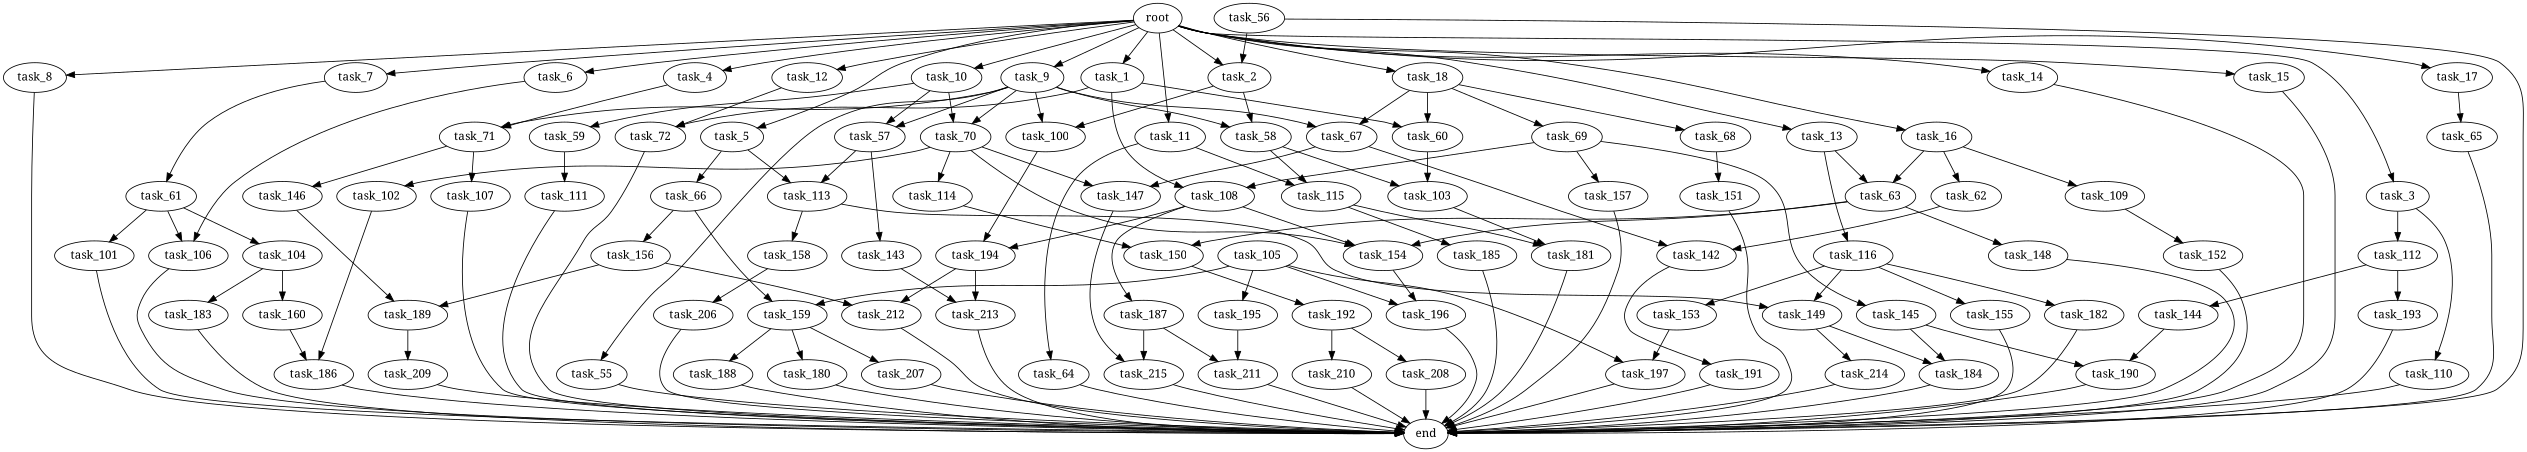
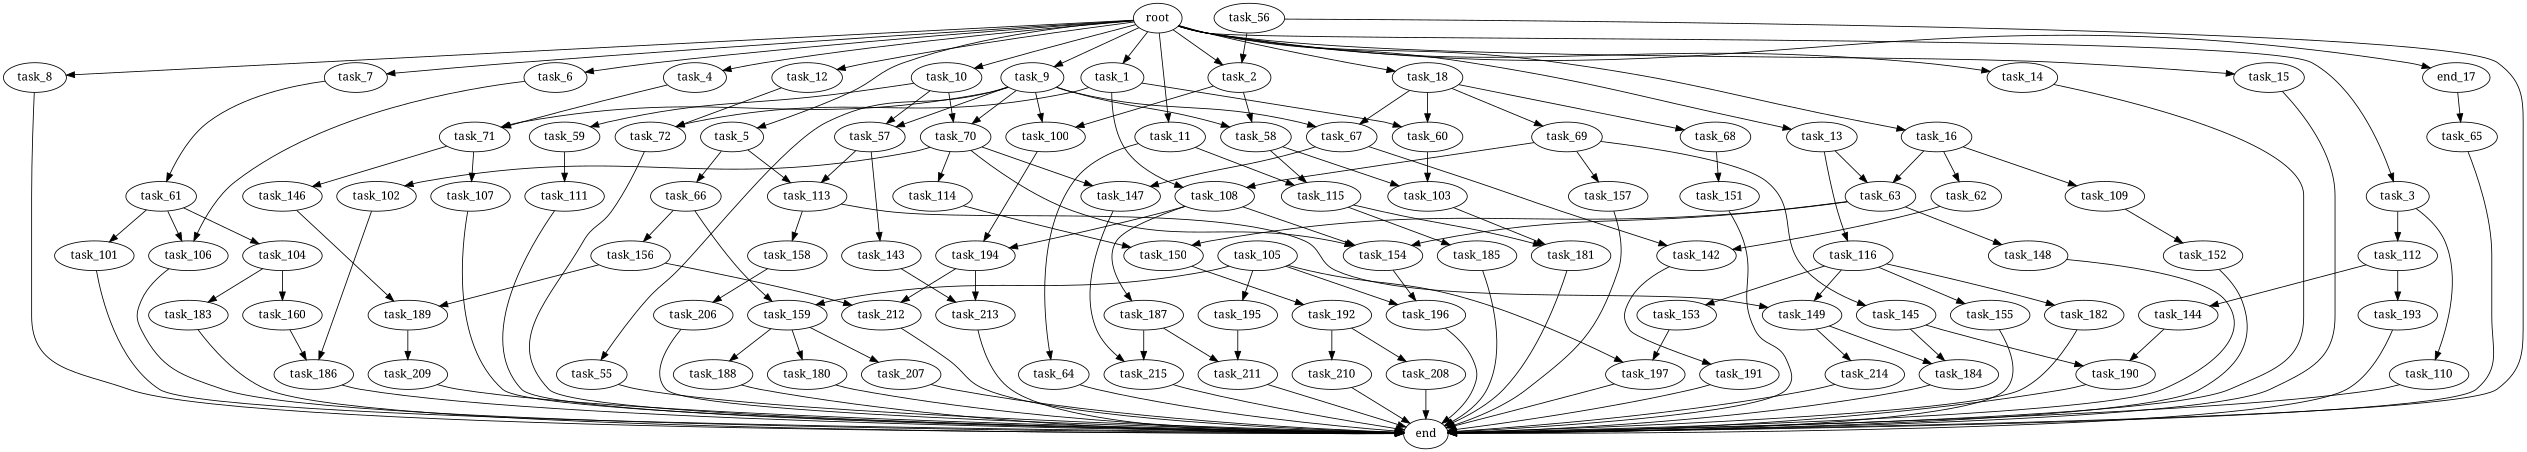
(2457, 78) -> (2456, 78)
